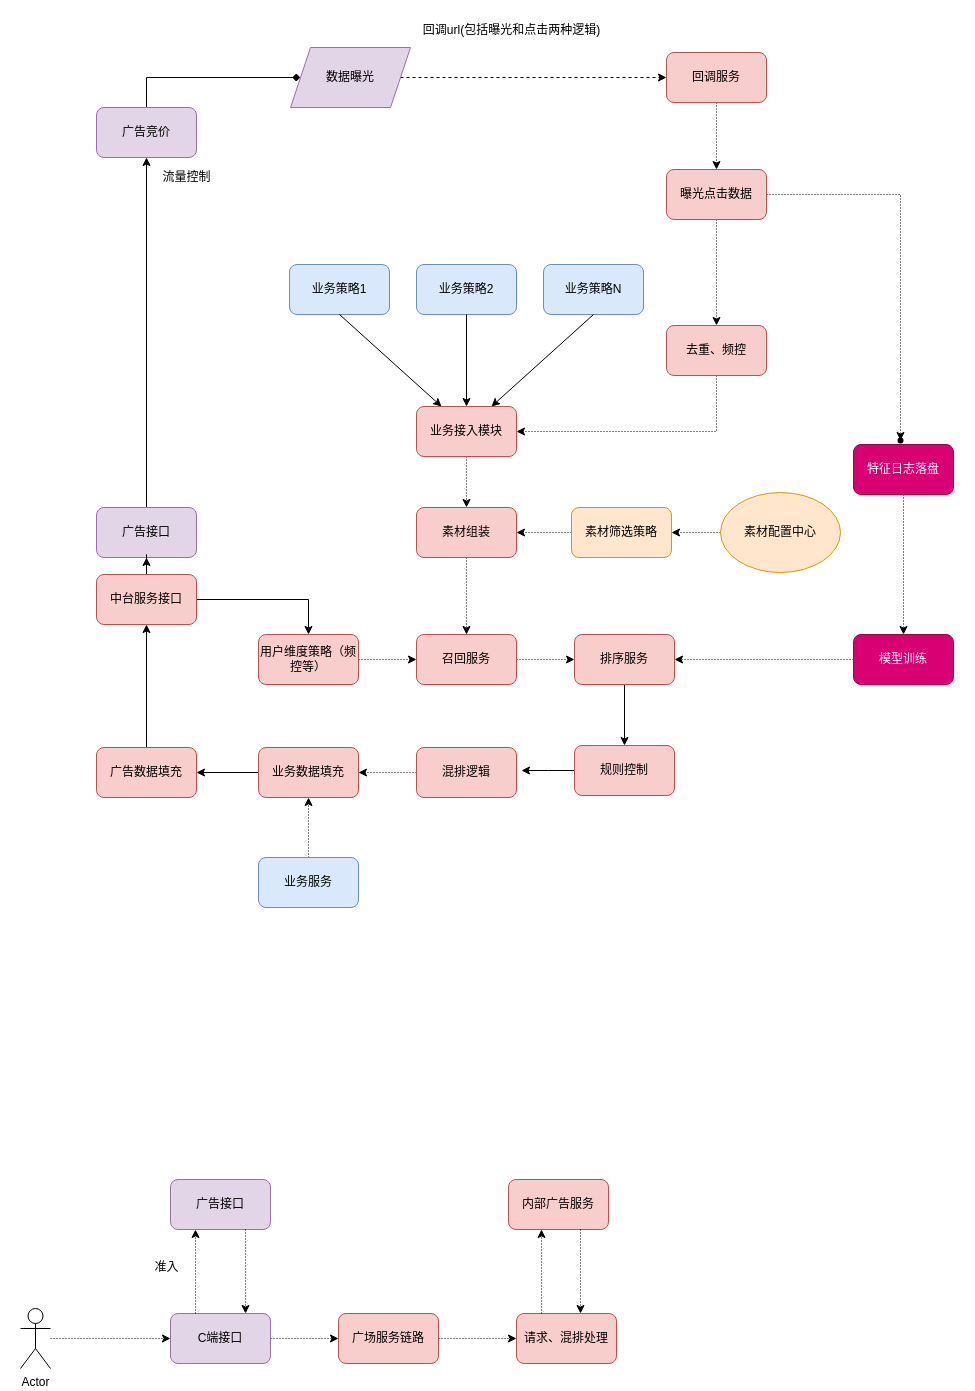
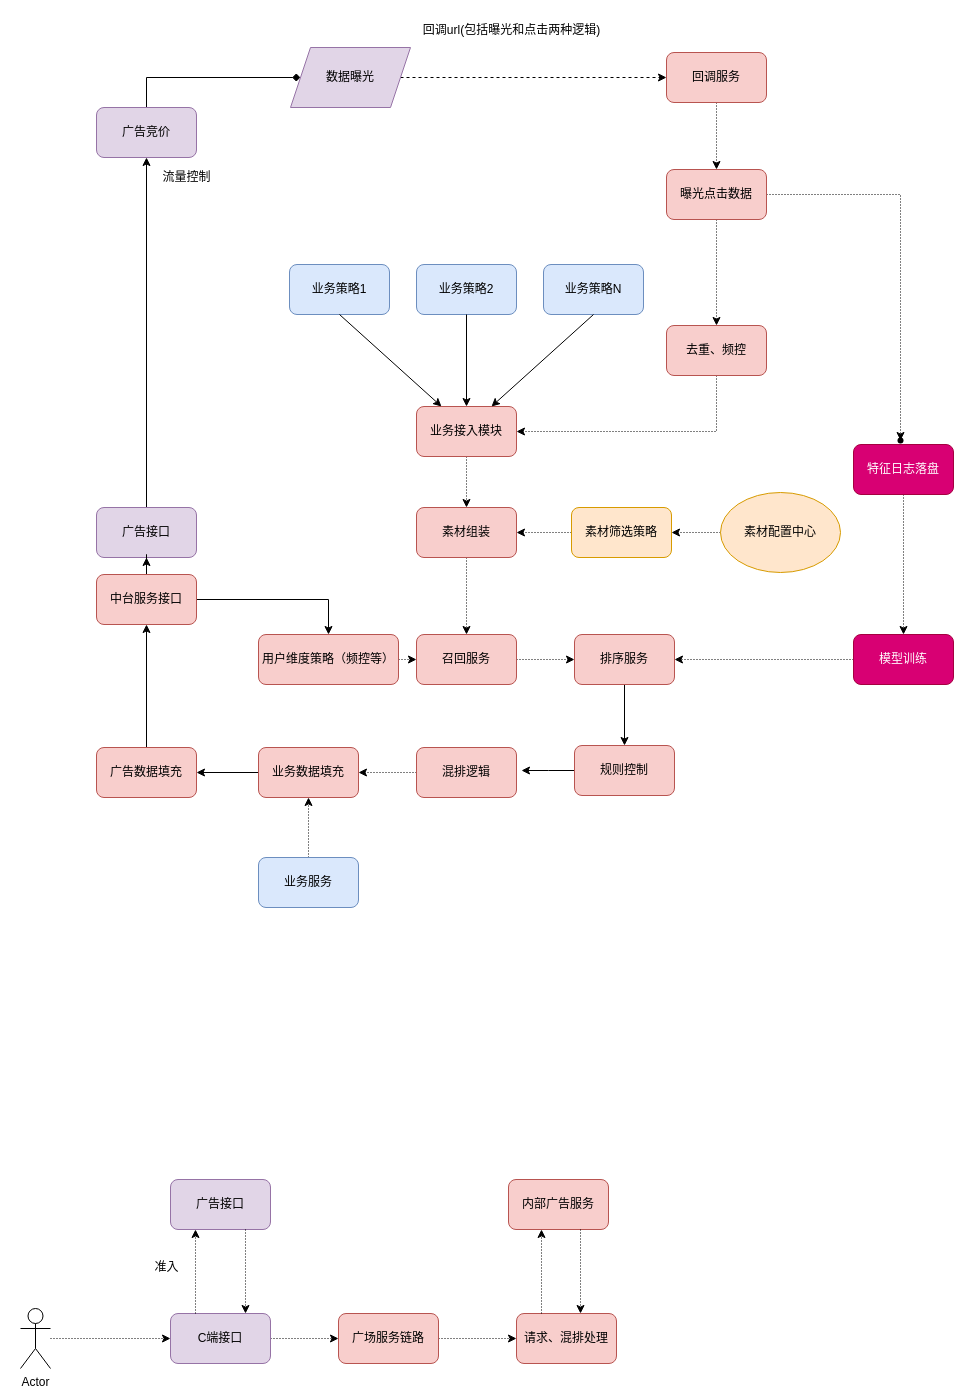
(309, 660) -> (329, 660)
